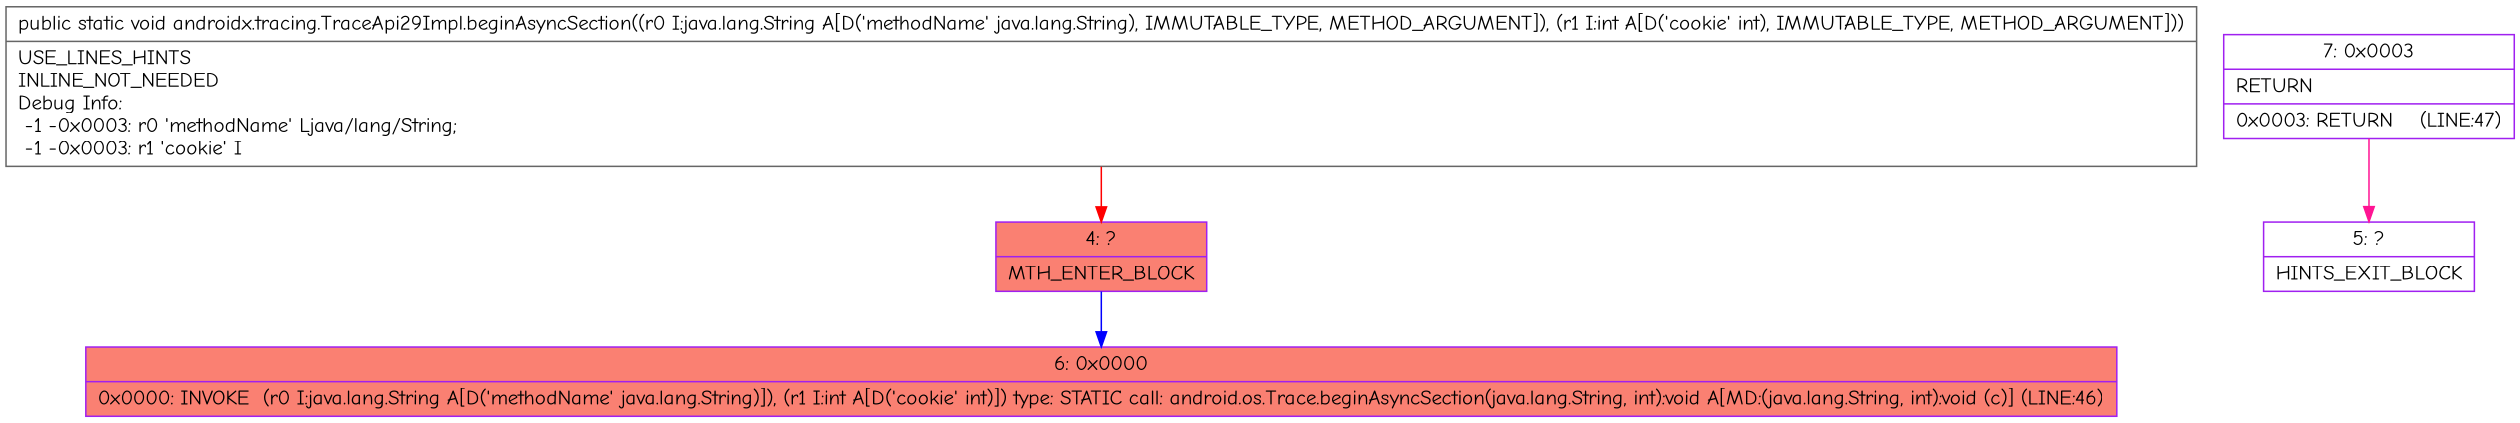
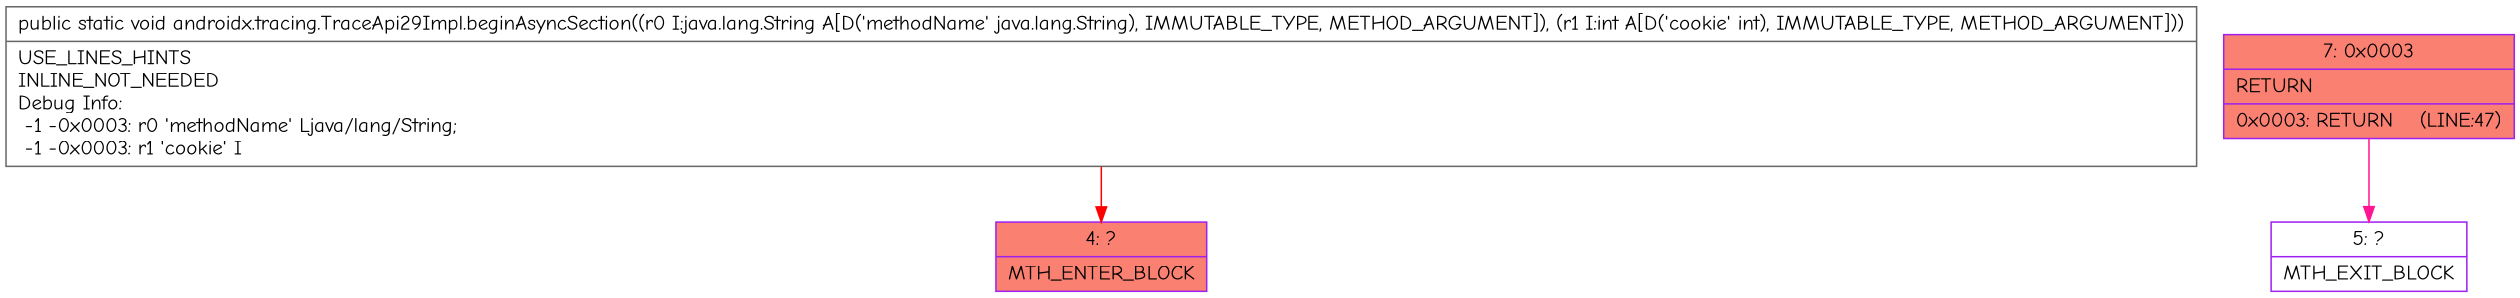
(2369, 87) -> (2369, 87)
(2369, 273) -> (2369, 273)
(1101, 382) -> none
